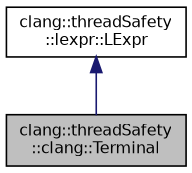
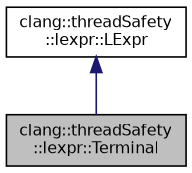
(96, 140) -> (96, 140)
